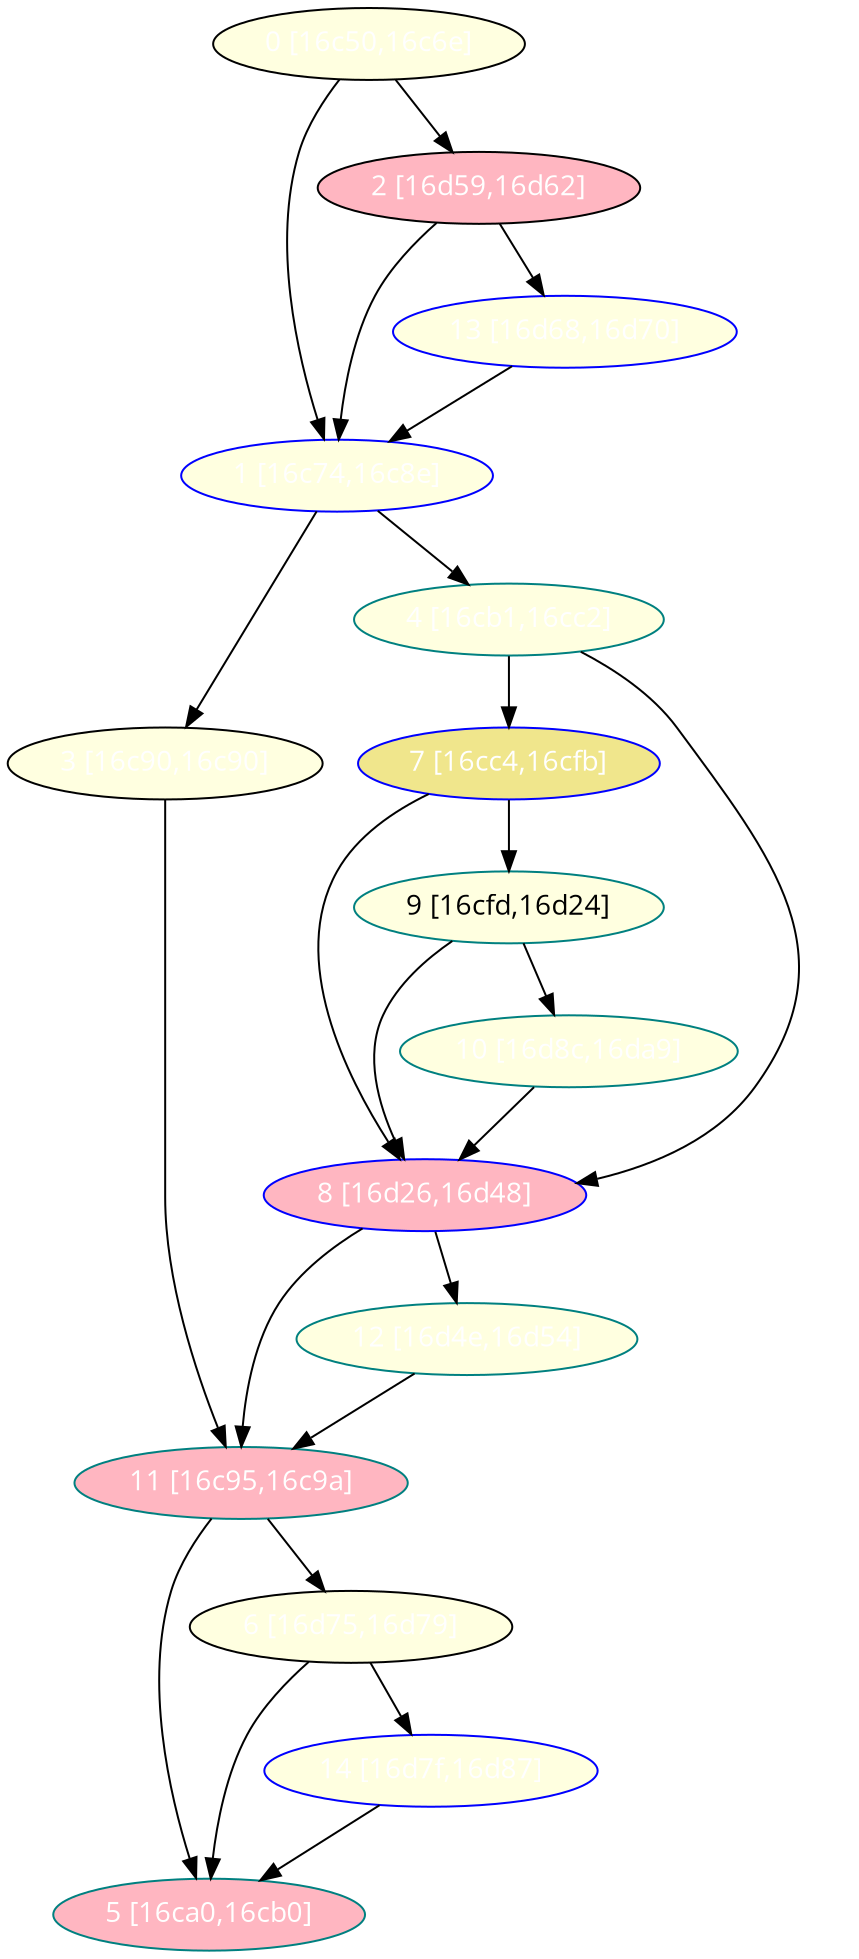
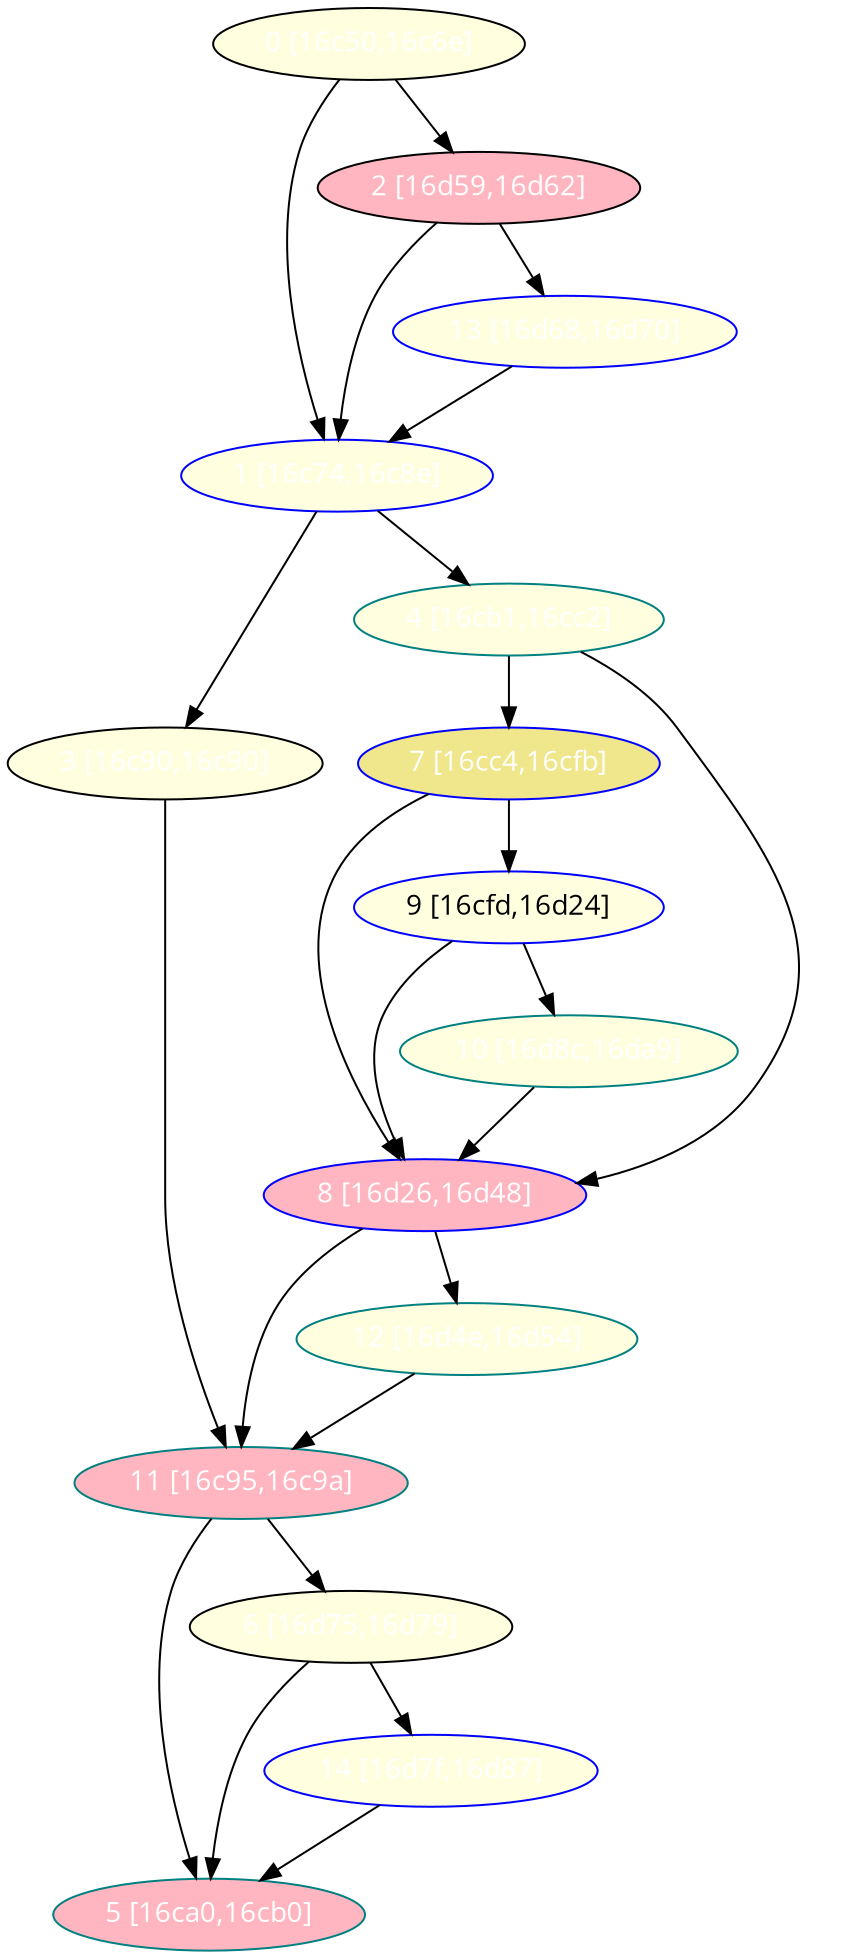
(509, 907) -> (509, 907)
